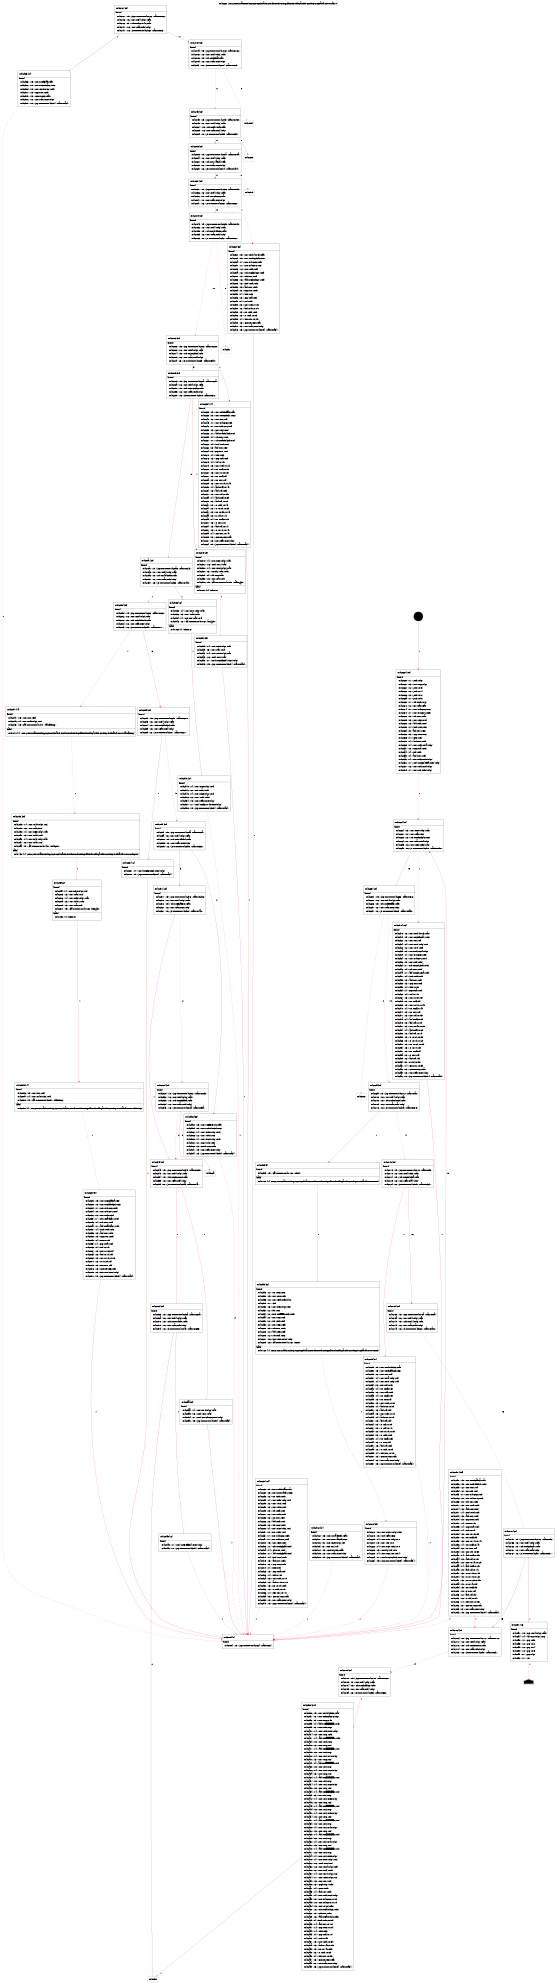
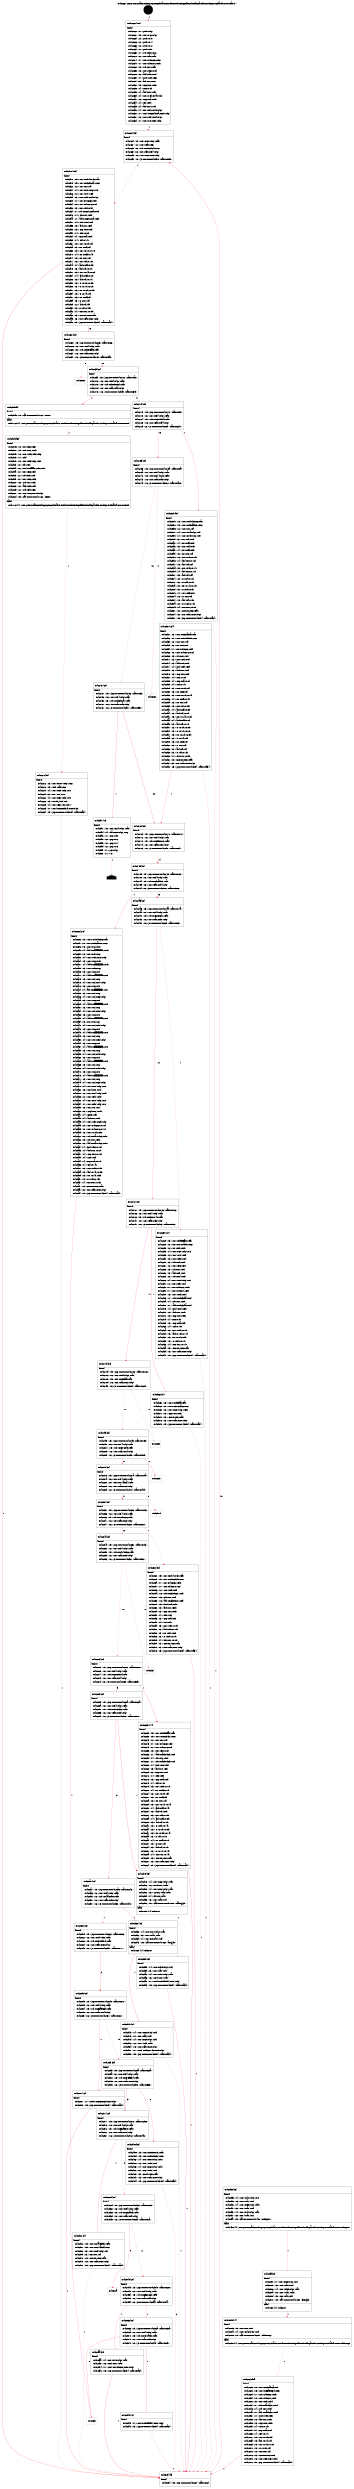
none -> (152, 697)
(71, 722) -> none
(404, 868) -> (89, 328)
none -> (157, 912)
(150, 1037) -> (101, 2185)
